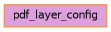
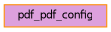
(55, 16) -> (55, 16)
